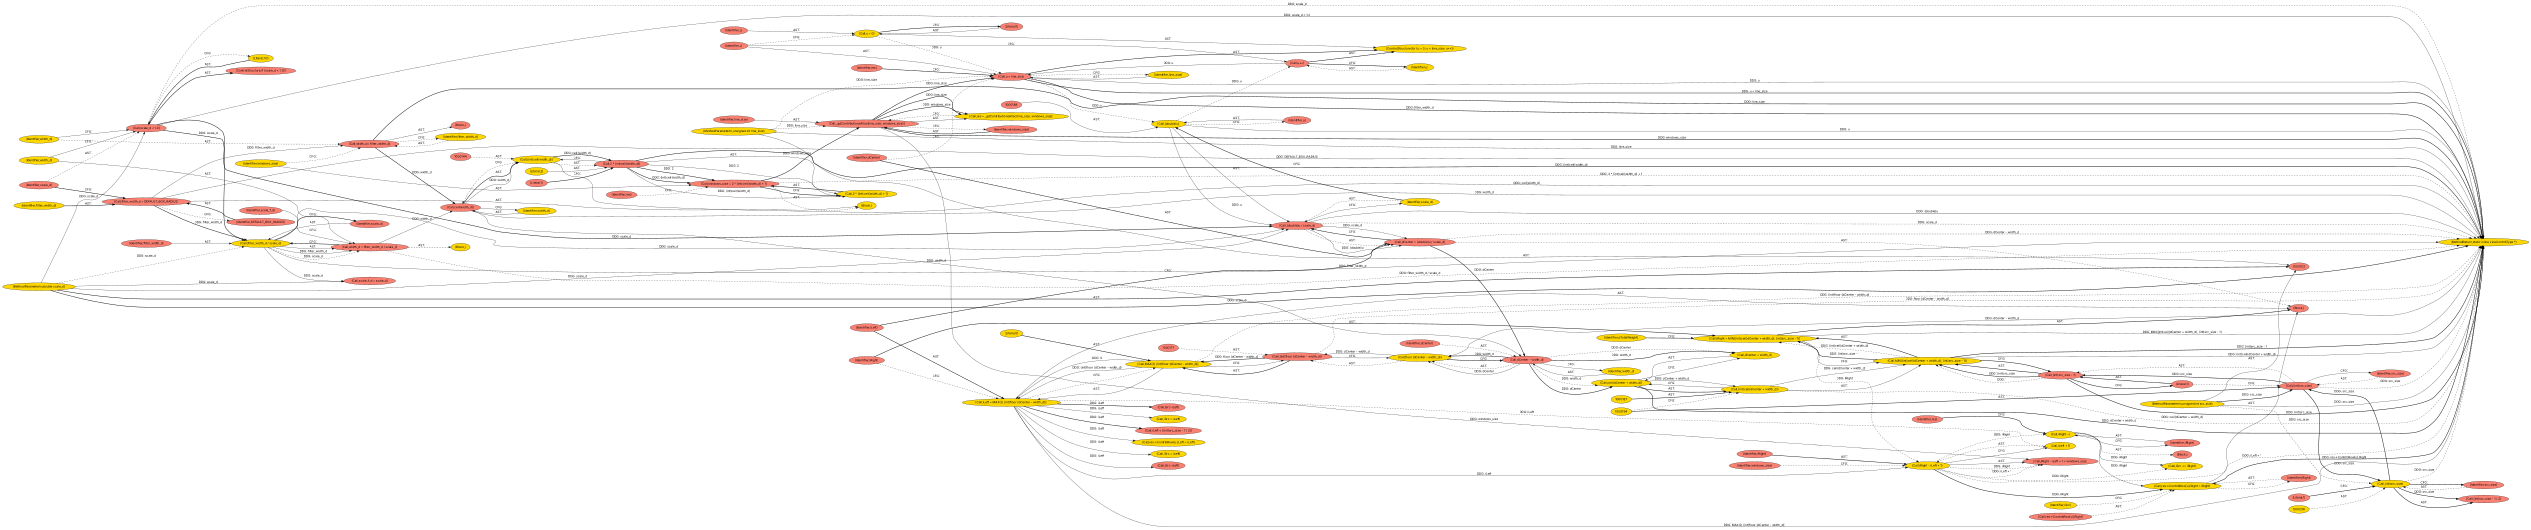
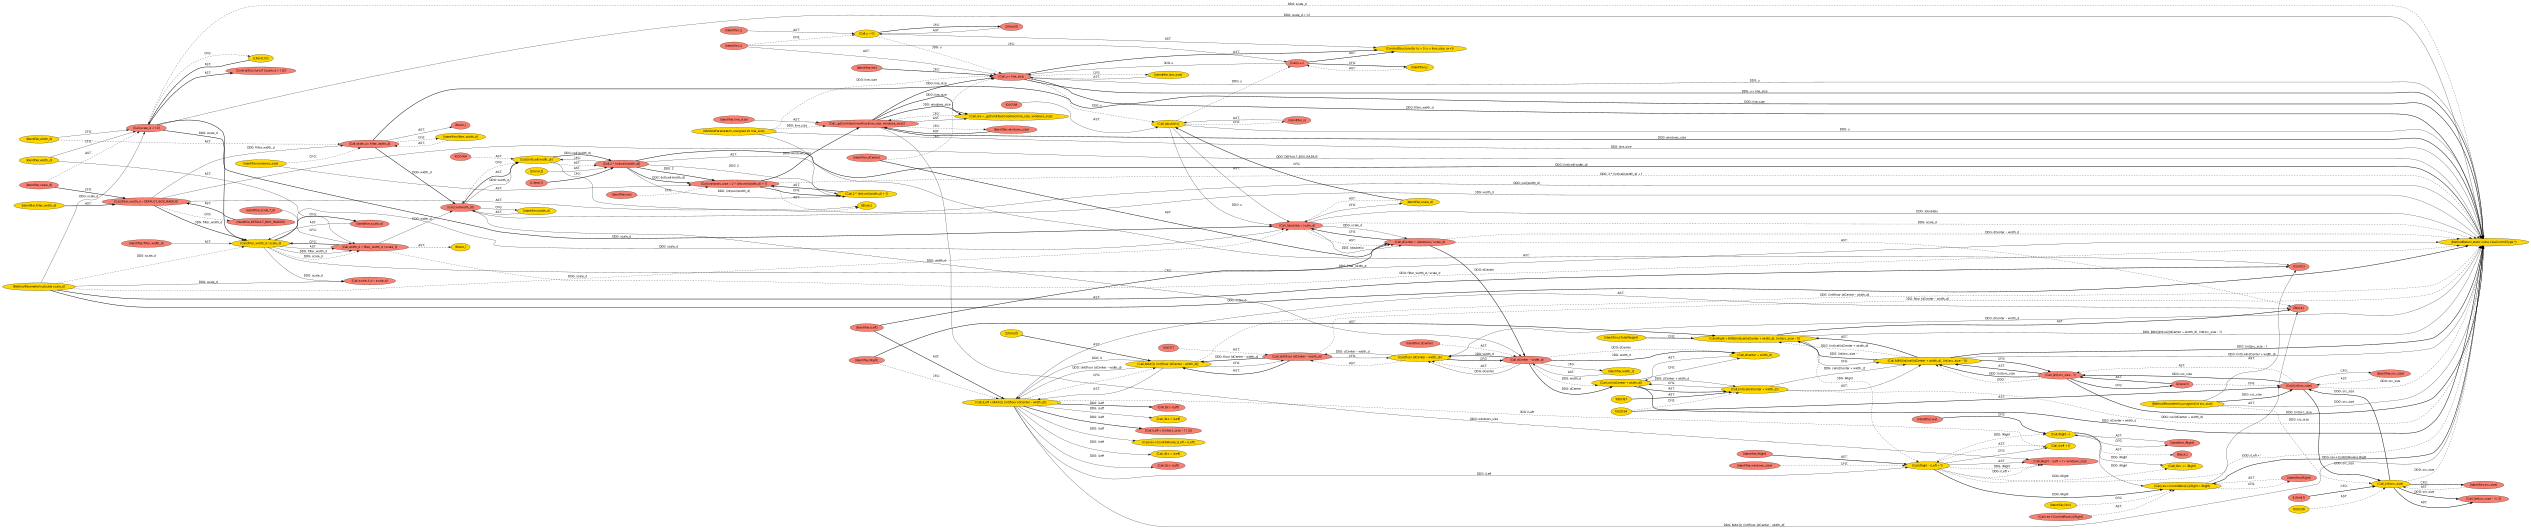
(649, 275) -> (649, 275)
